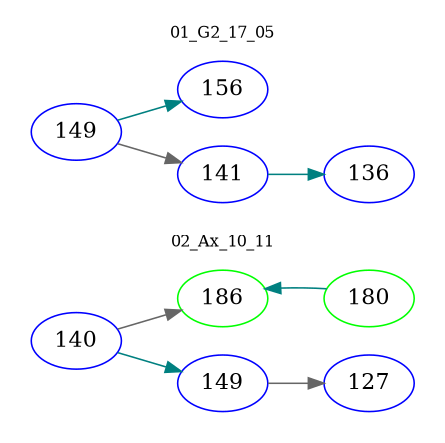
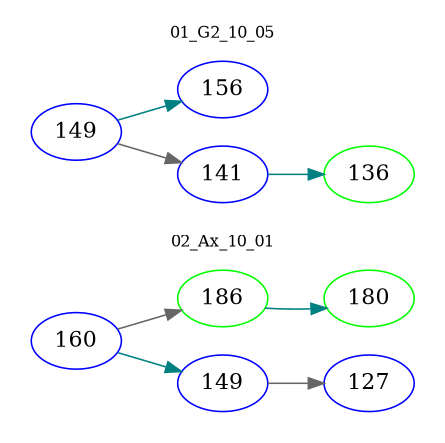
(223, 34) -> (223, 34)
(369, 174) -> (369, 174)
(223, 243) -> (223, 243)
(304, 288) -> (288, 309)
(76, 341) -> (76, 341)
